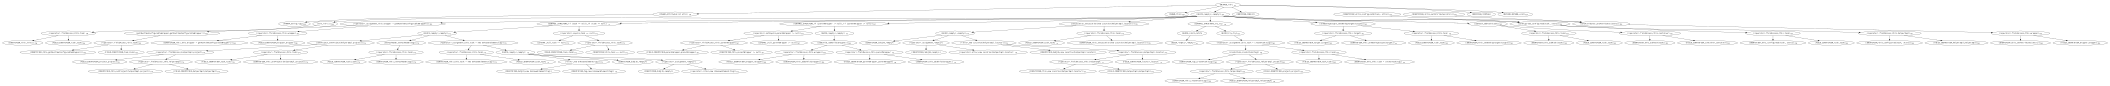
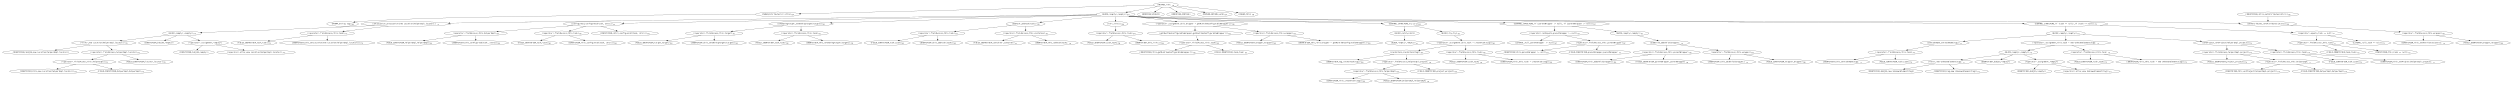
(1442, 19) -> (608, 28)
